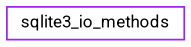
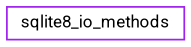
(96, 23) -> (96, 23)
